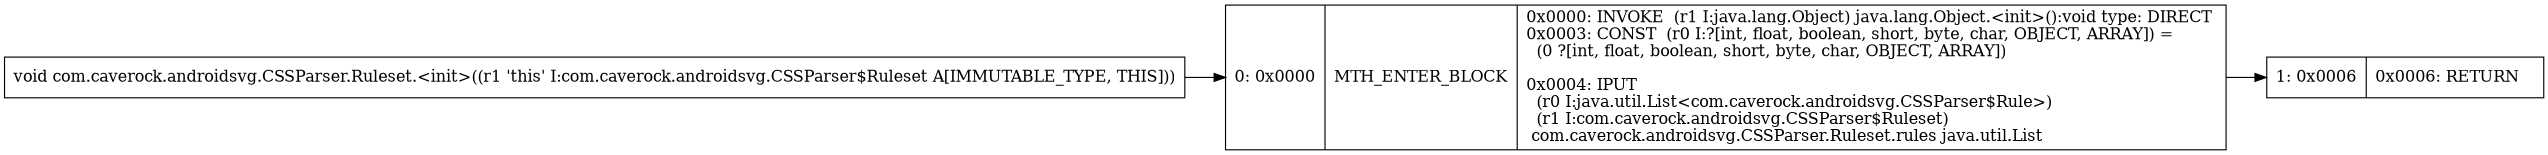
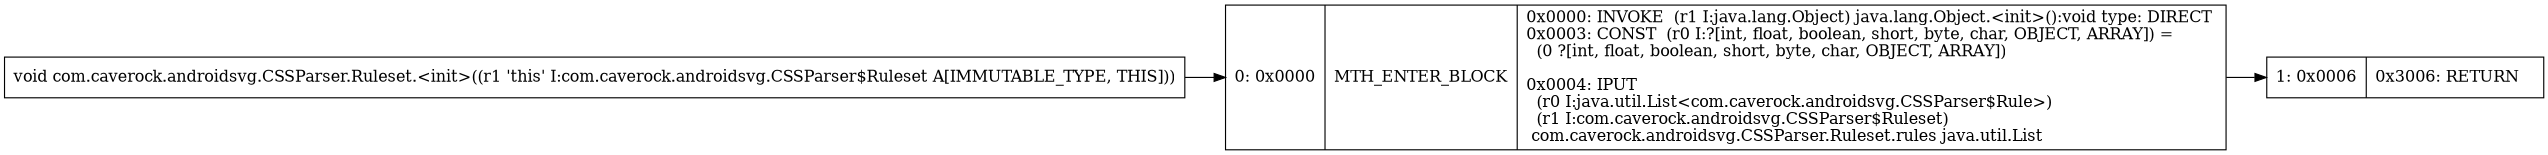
(2455, 77) -> (2455, 77)
